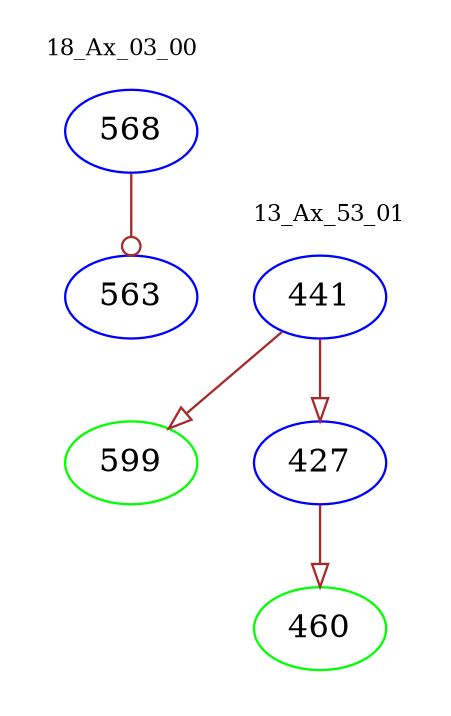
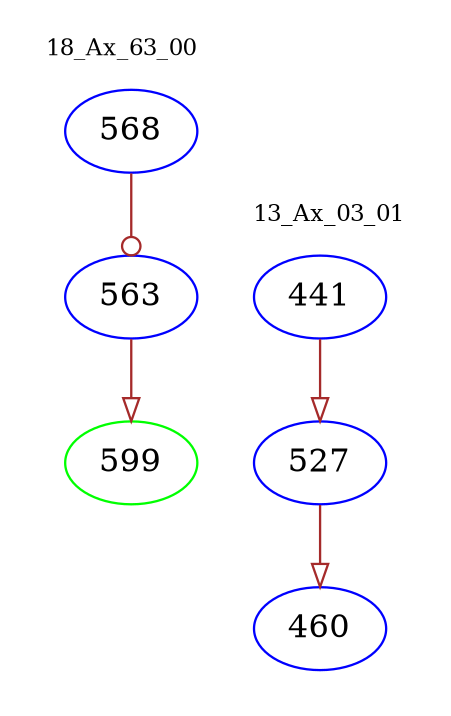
(122, 50) -> (122, 50)
(329, 215) -> (329, 215)
(251, 358) -> (131, 369)
(320, 463) -> (320, 463)
(320, 629) -> (320, 629)
